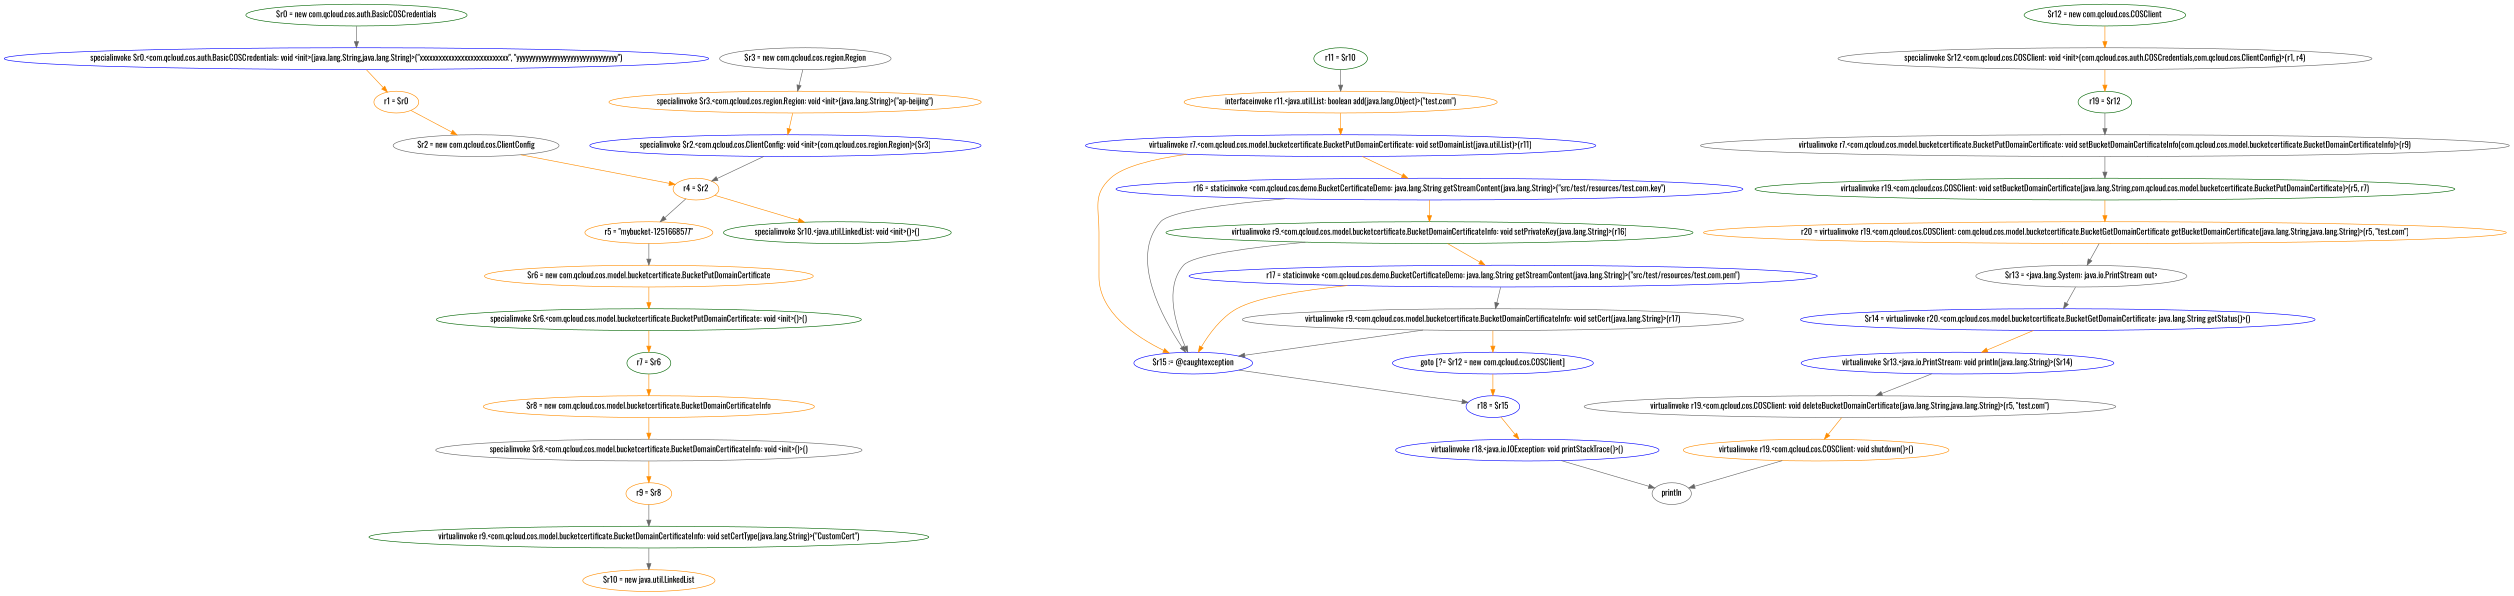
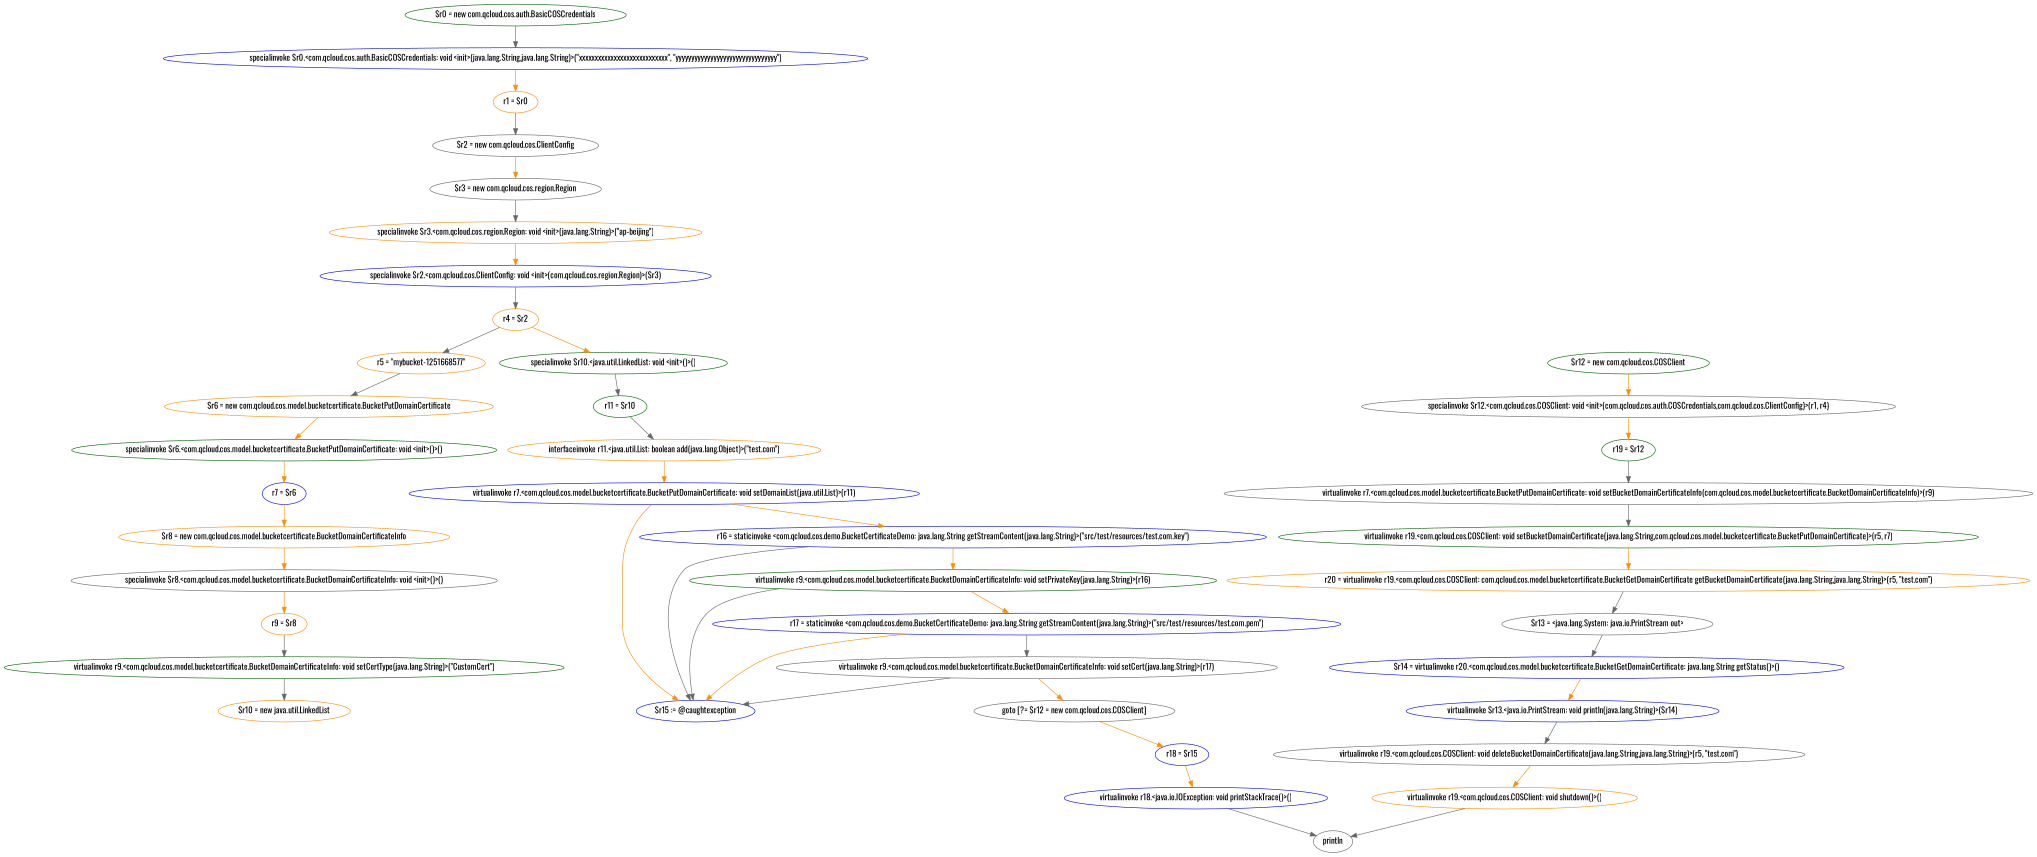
(431, 121) -> (516, 121)
(595, 169) -> (516, 164)
(649, 363) -> (284, 494)
(1493, 363) -> (1074, 711)
none -> (616, 382)
(1350, 386) -> none
